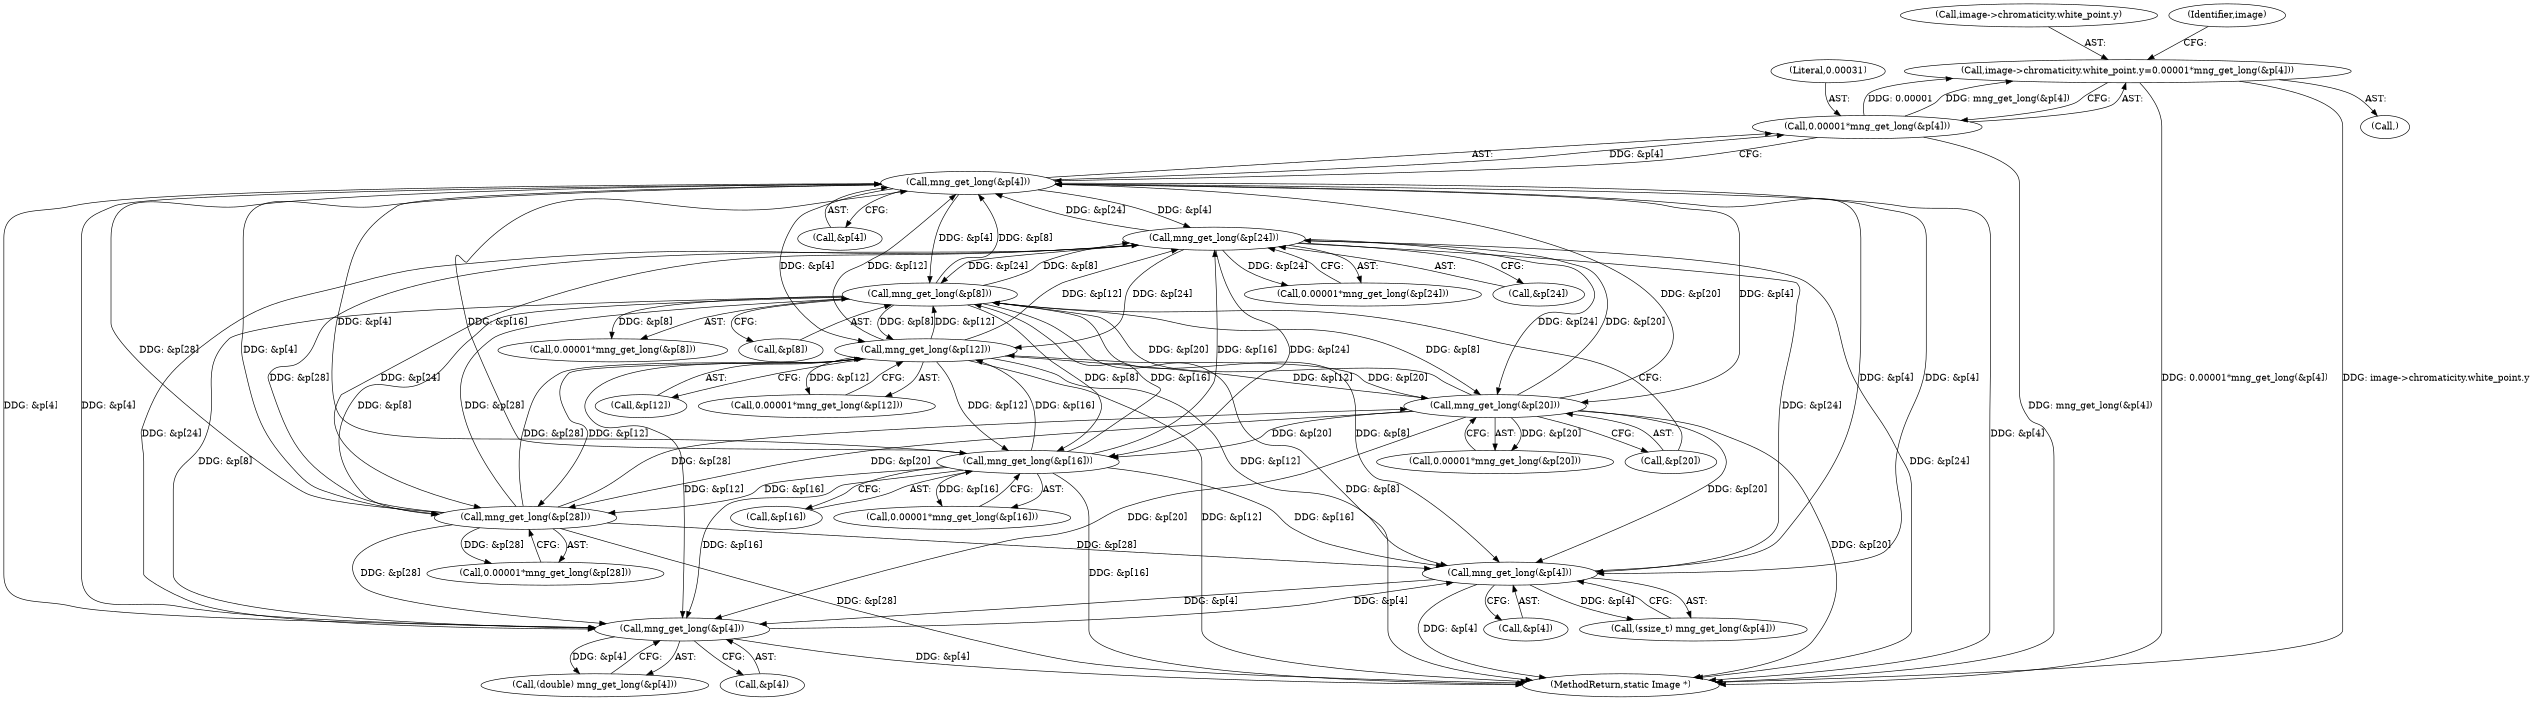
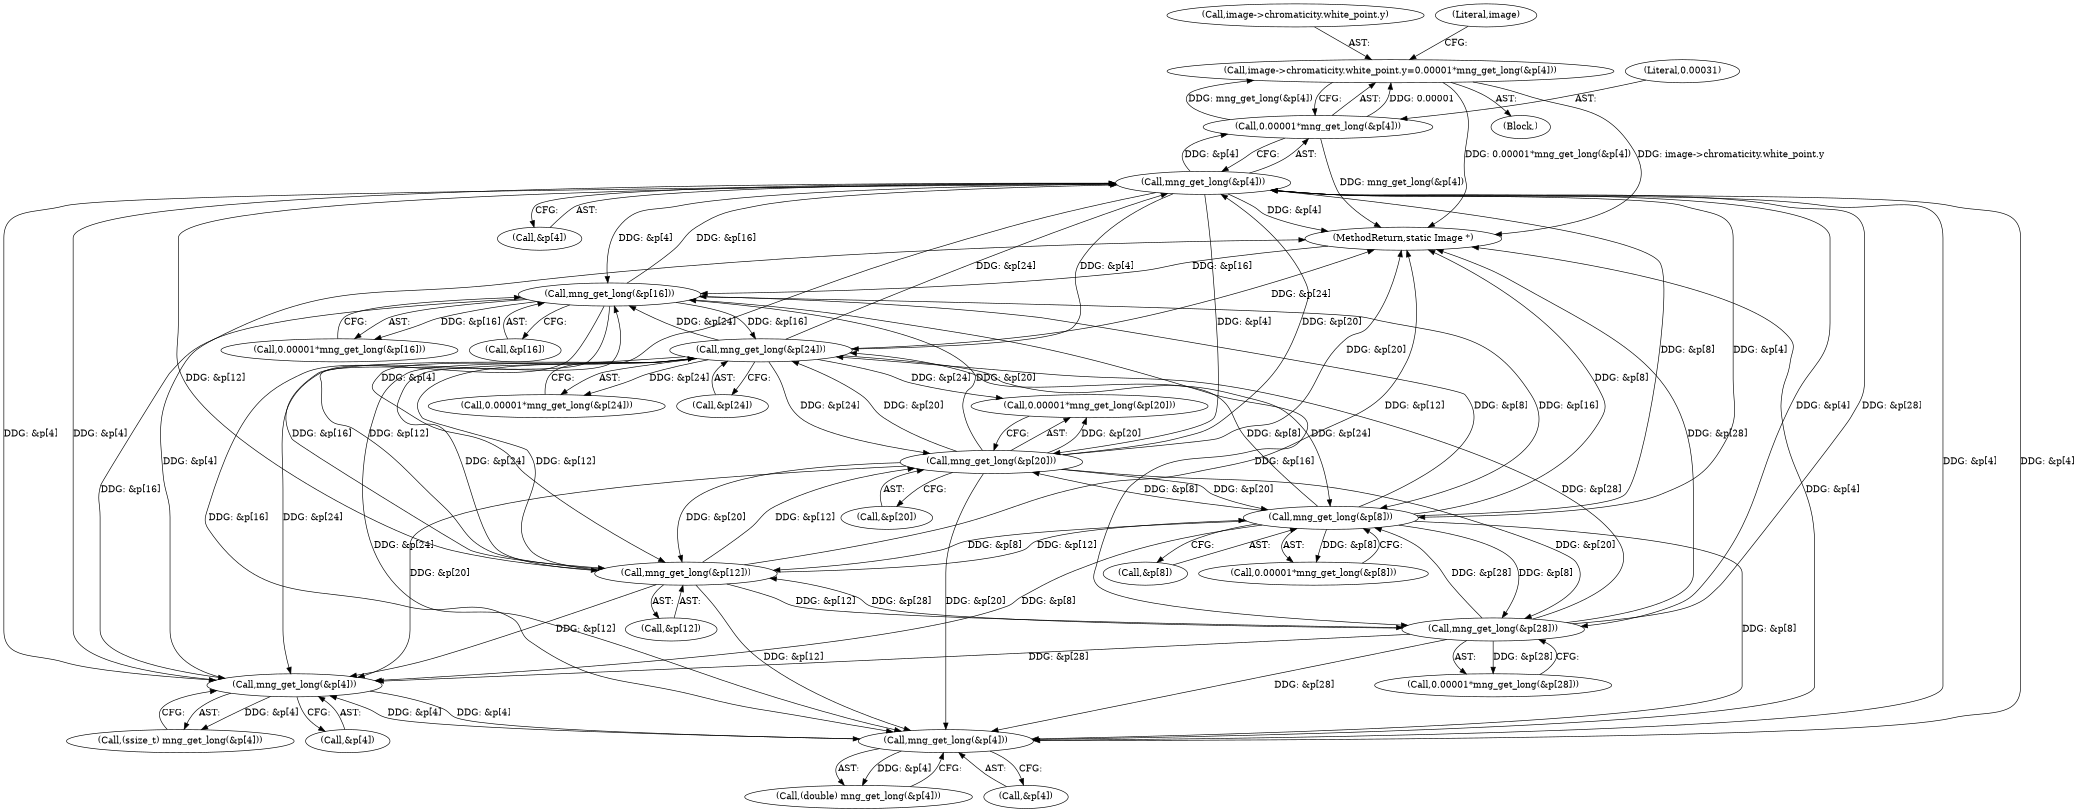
(2227, 15) -> (1486, 15)
(2385, 127) -> (1521, 127)
(628, 276) -> (906, 382)
(1365, 316) -> (1378, 549)
(791, 378) -> (665, 602)
(817, 406) -> none
(950, 427) -> none
(1212, 669) -> (1019, 282)
